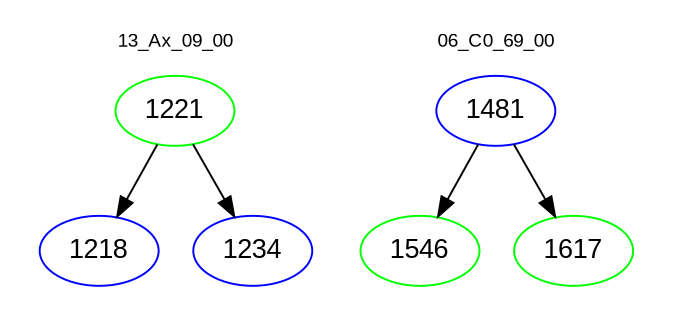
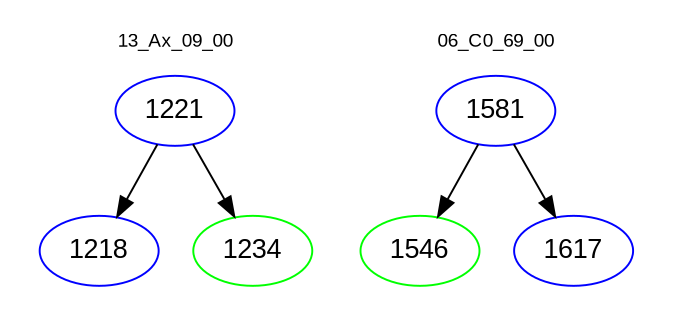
(175, 111) -> (175, 111)
(496, 111) -> (496, 111)
(253, 251) -> (253, 251)
(574, 251) -> (574, 251)
